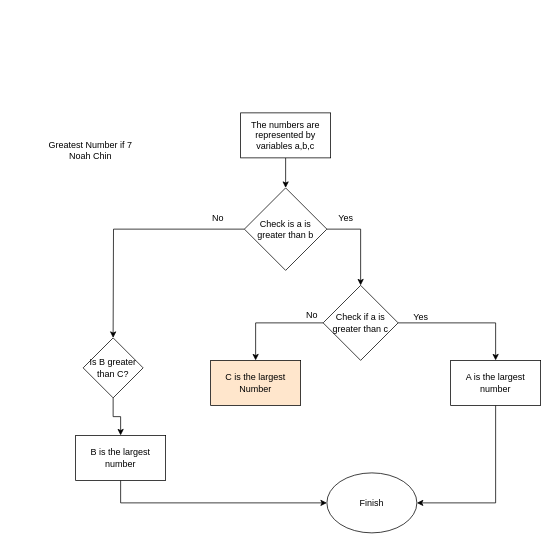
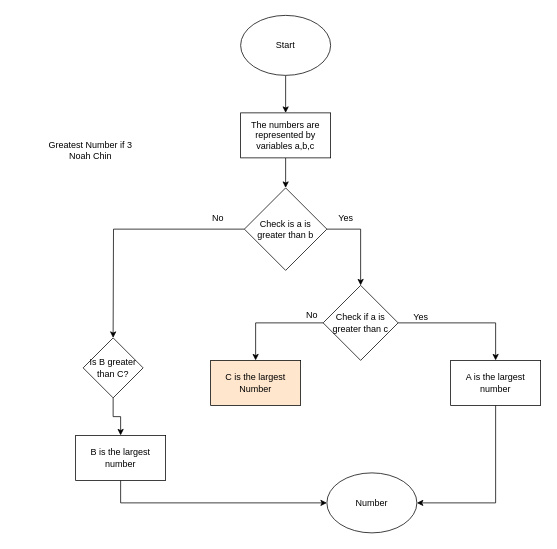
none -> (285, 45)
none -> (285, 92)
(90, 150) -> (90, 150)
(372, 503) -> (372, 503)
